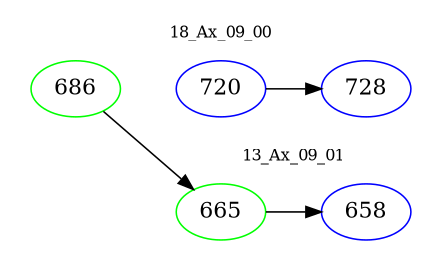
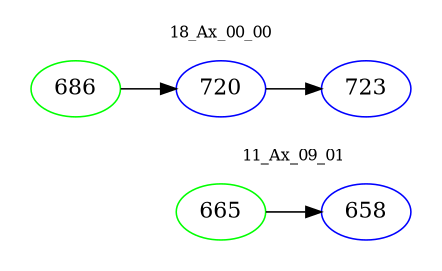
(221, 34) -> (221, 34)
(366, 89) -> (366, 89)
(142, 145) -> (141, 89)
(294, 157) -> (294, 157)
